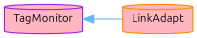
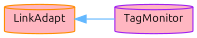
(108, 19) -> (101, 19)
